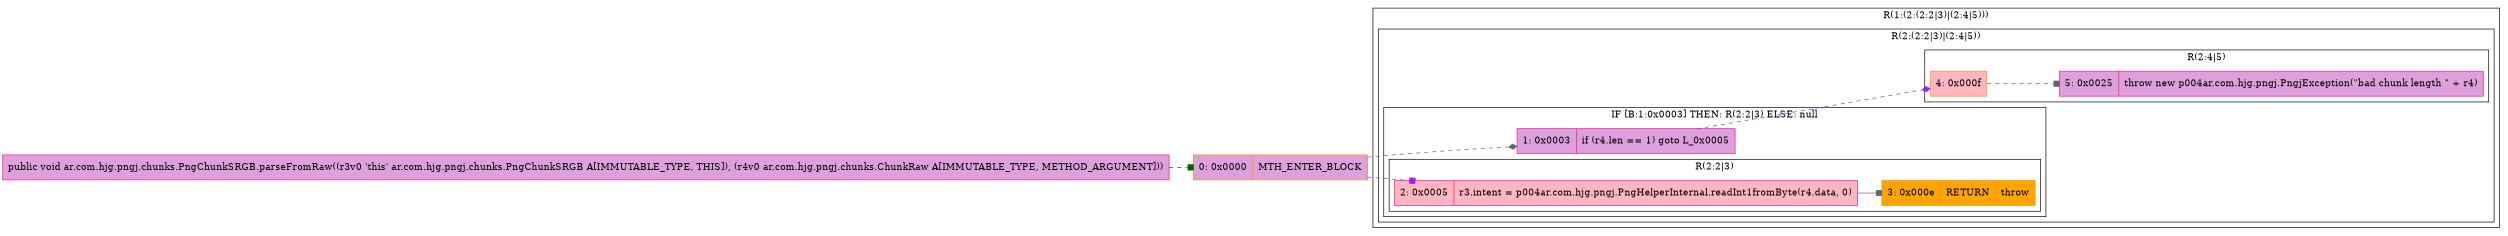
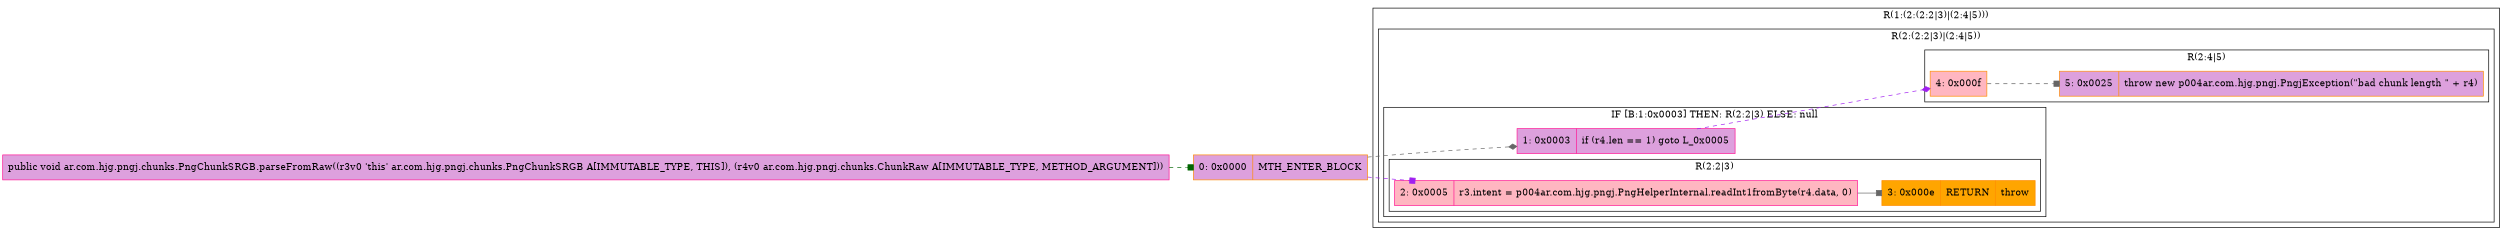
(2271, 84) -> (2271, 84)
